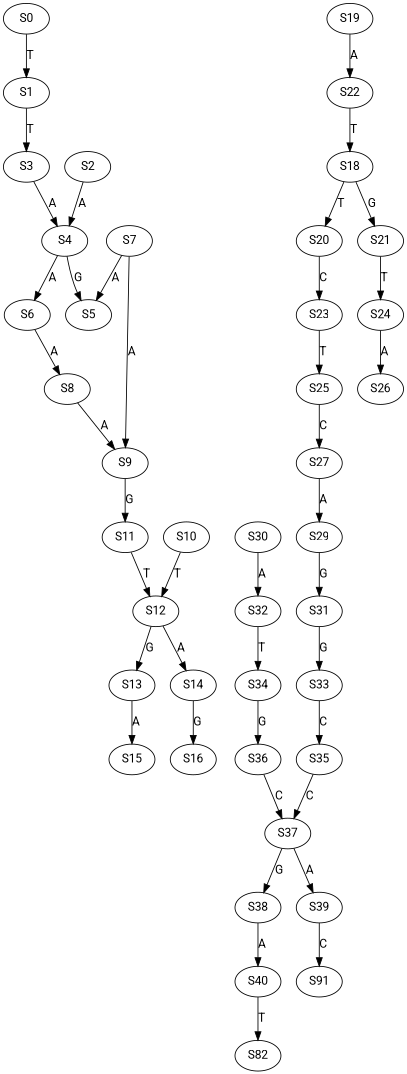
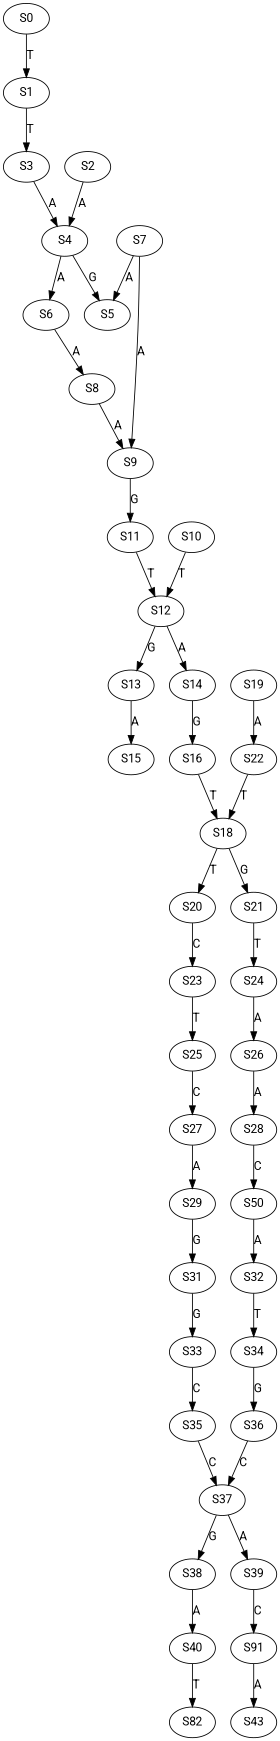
(258, 537) -> (254, 1204)
none -> (206, 793)
none -> (254, 1130)
none -> (254, 1722)
